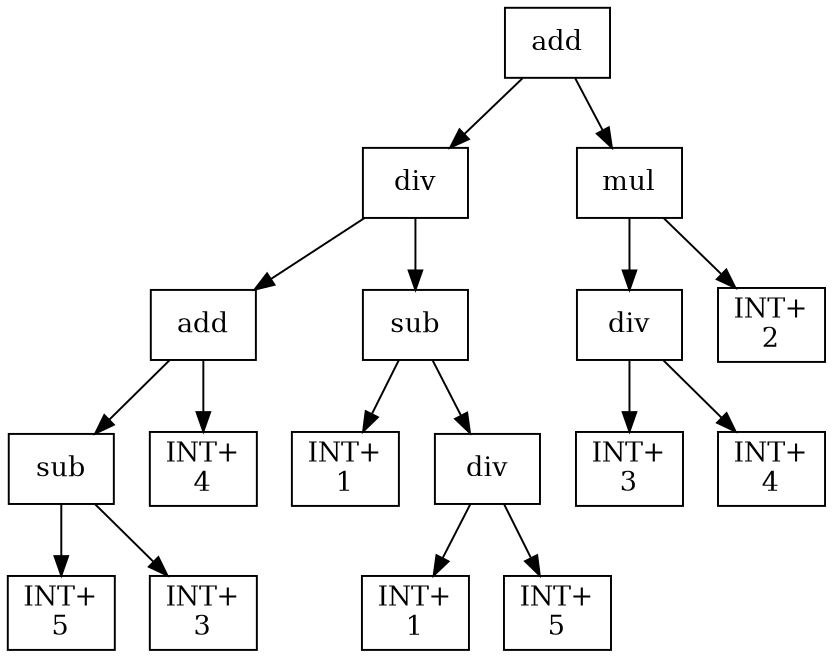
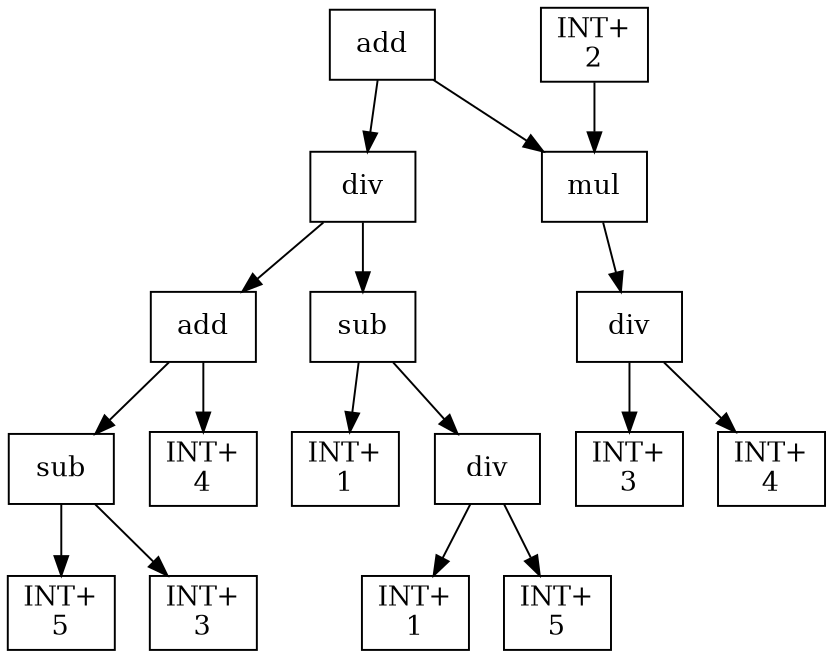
(693, 246) -> (594, 107)
